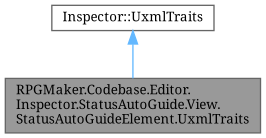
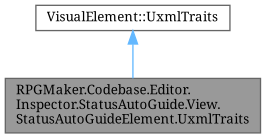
(133, 18) -> (133, 18)
